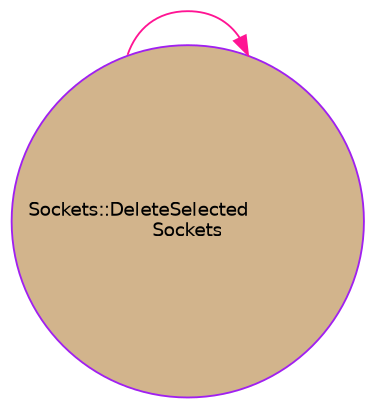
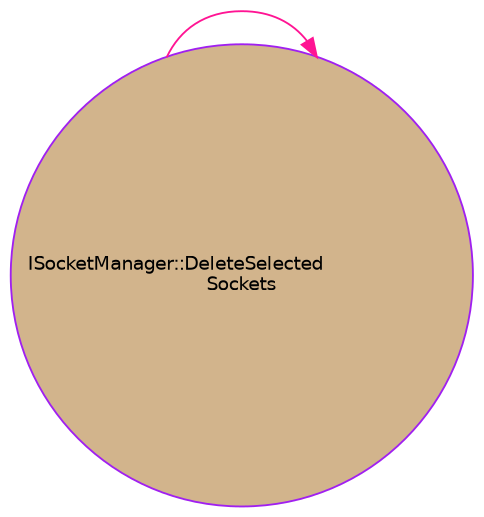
(188, 221) -> (242, 275)
